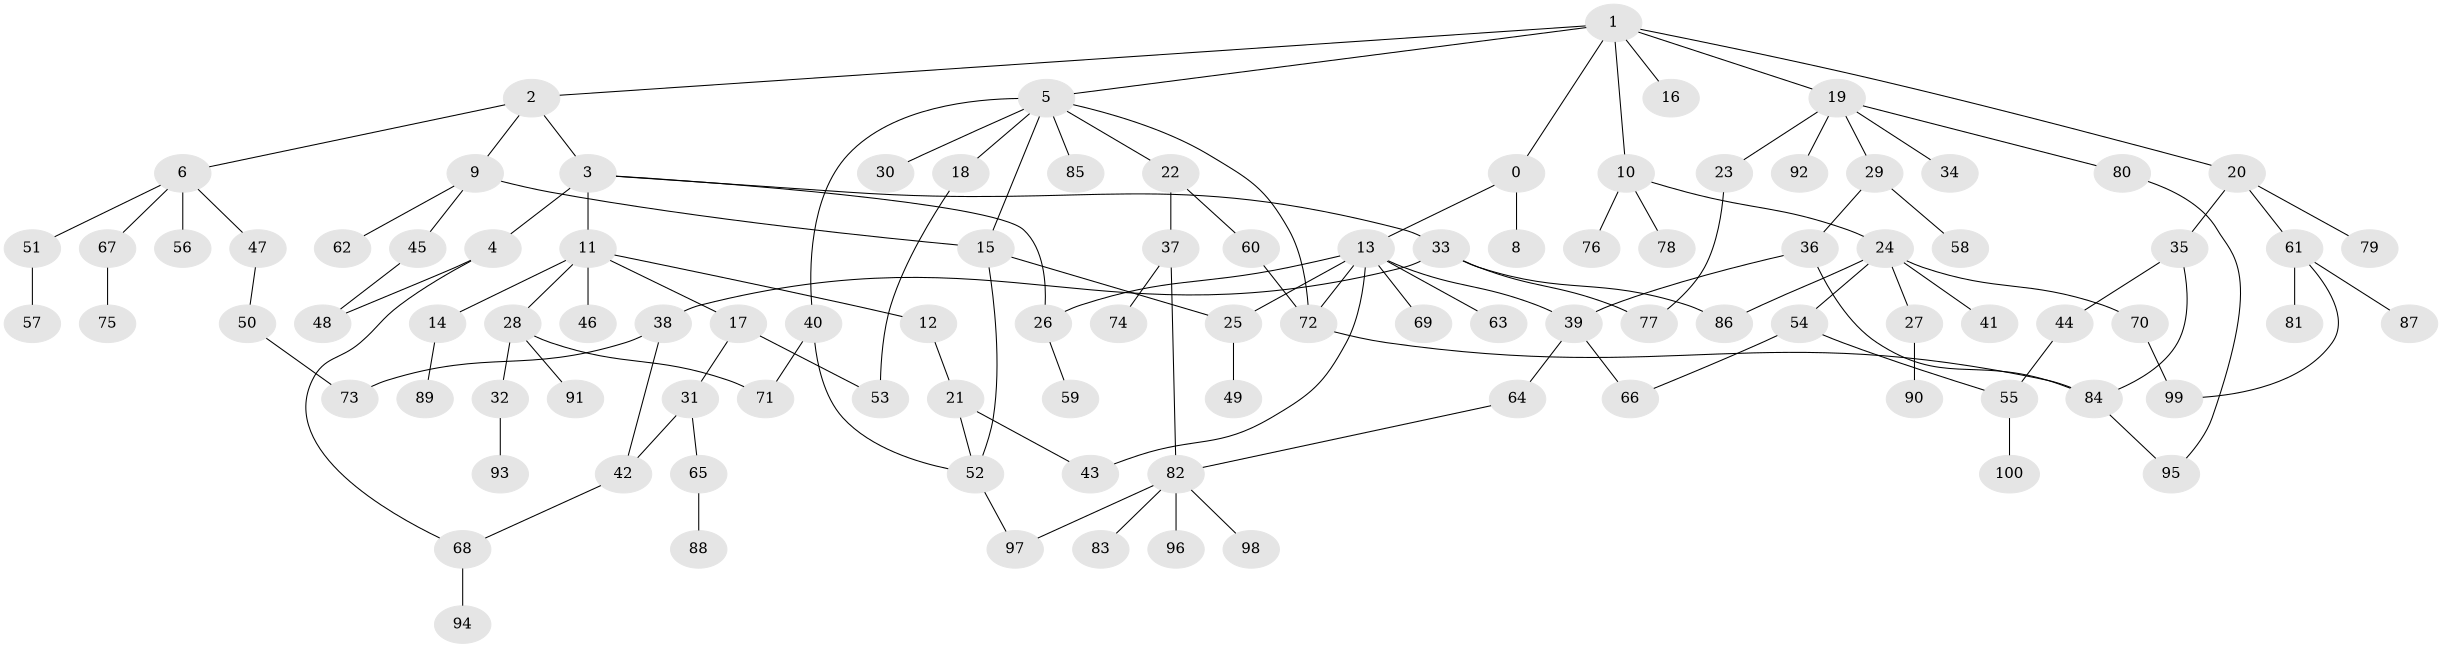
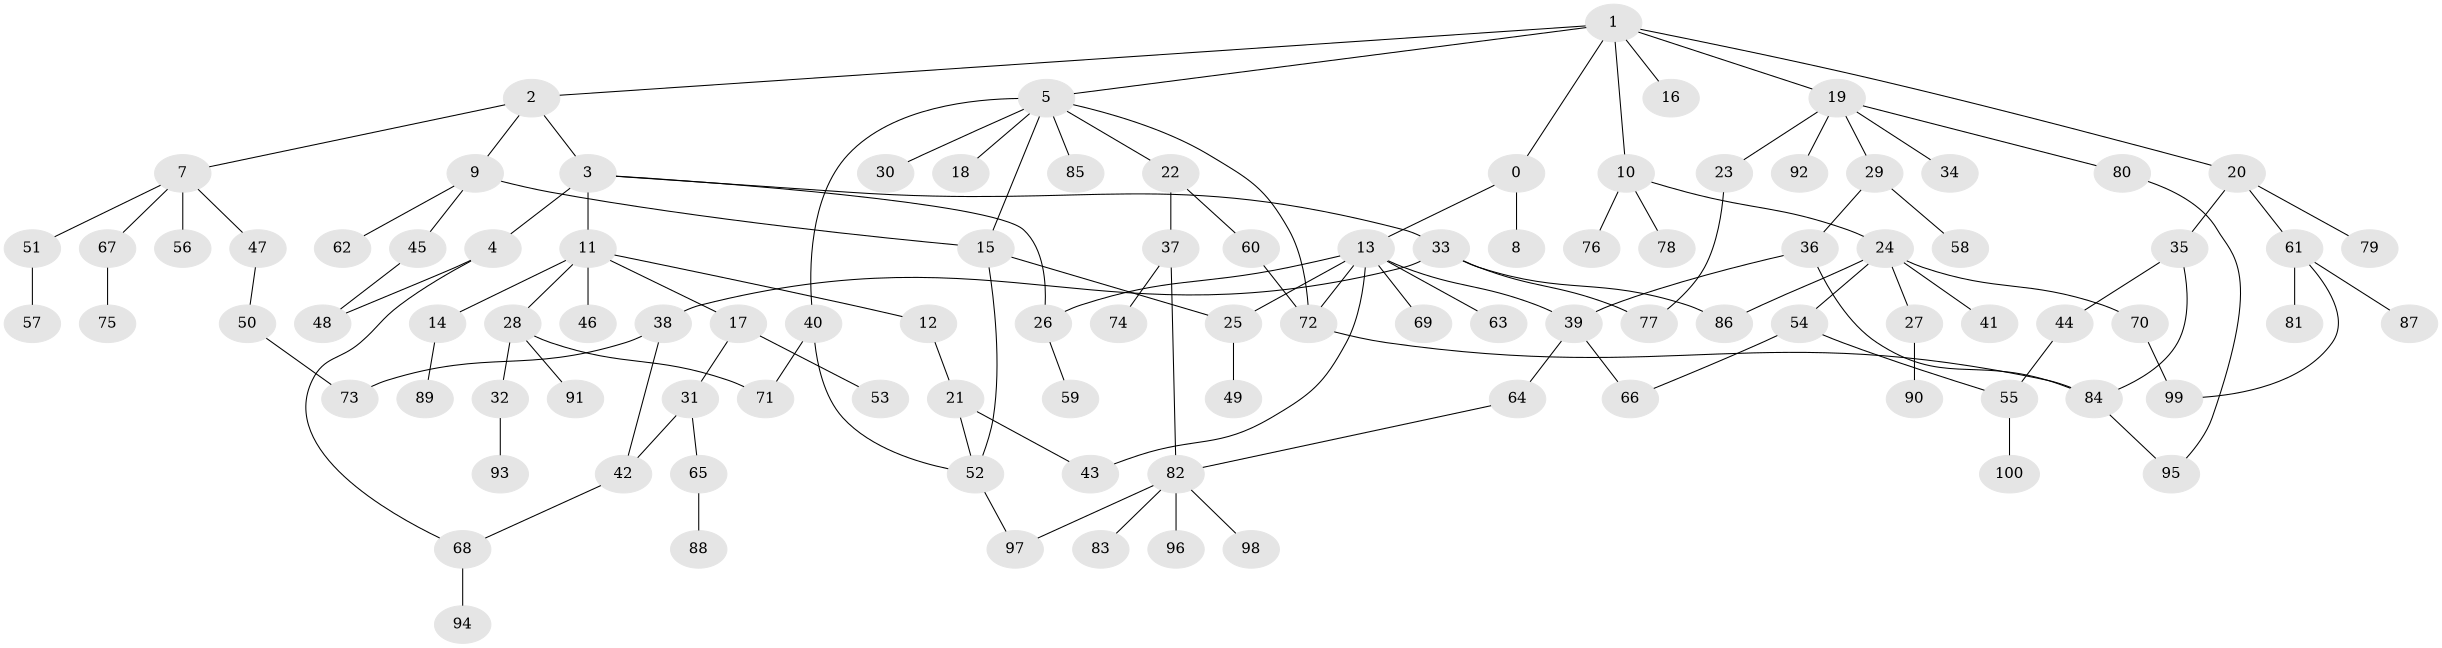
(183, 173) -> (183, 173)
(898, 285) -> none
